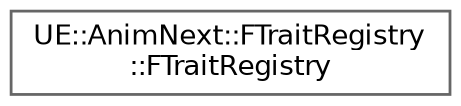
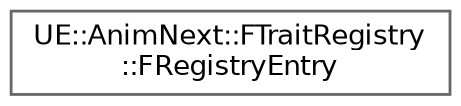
(231, 53) -> (231, 53)
